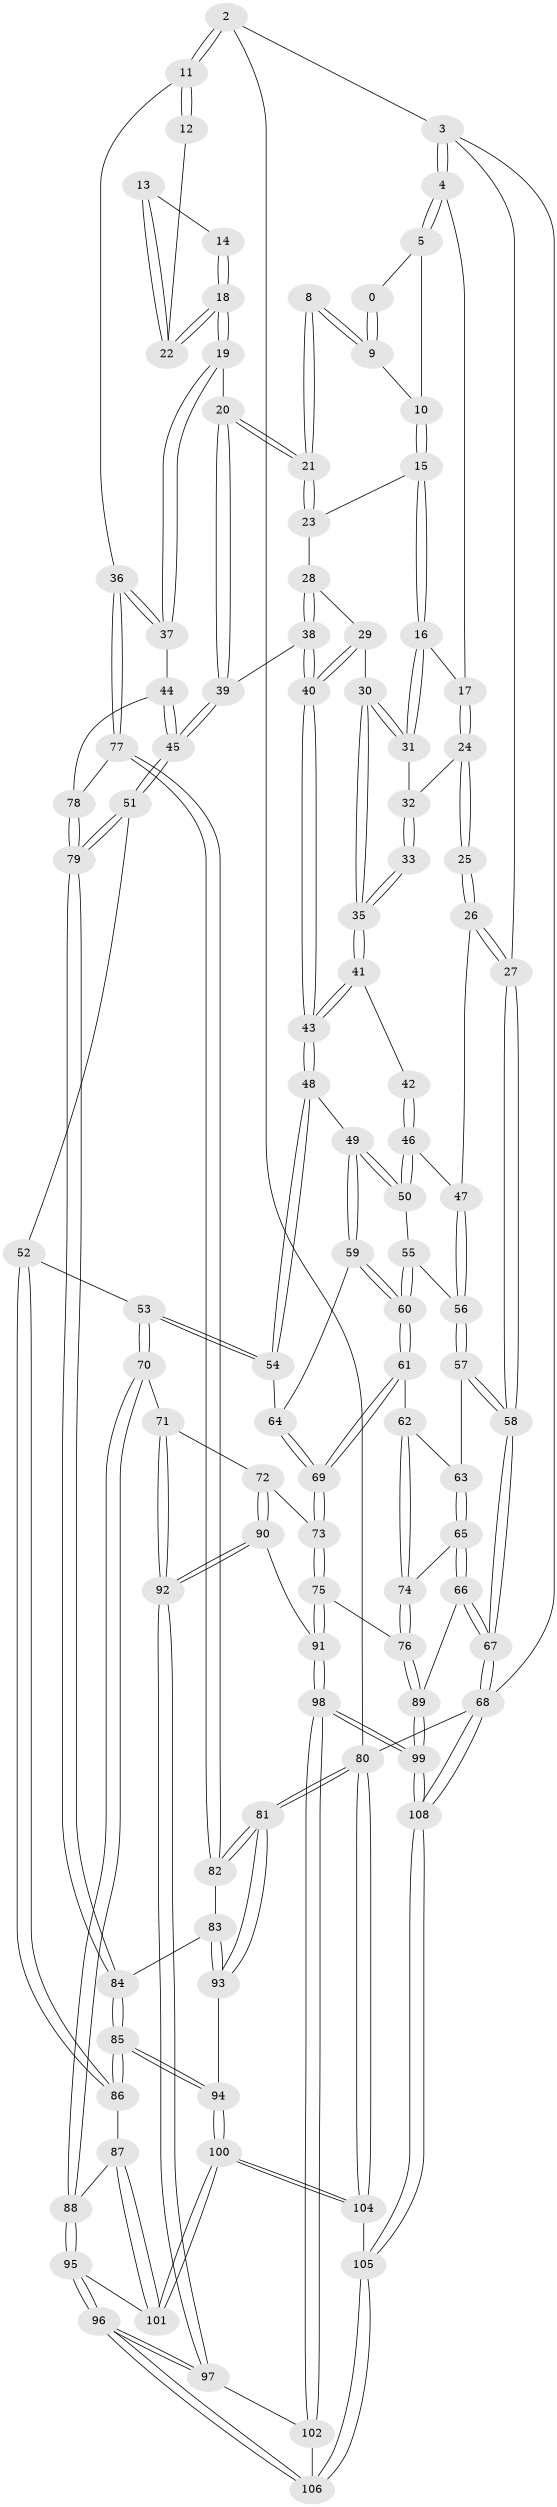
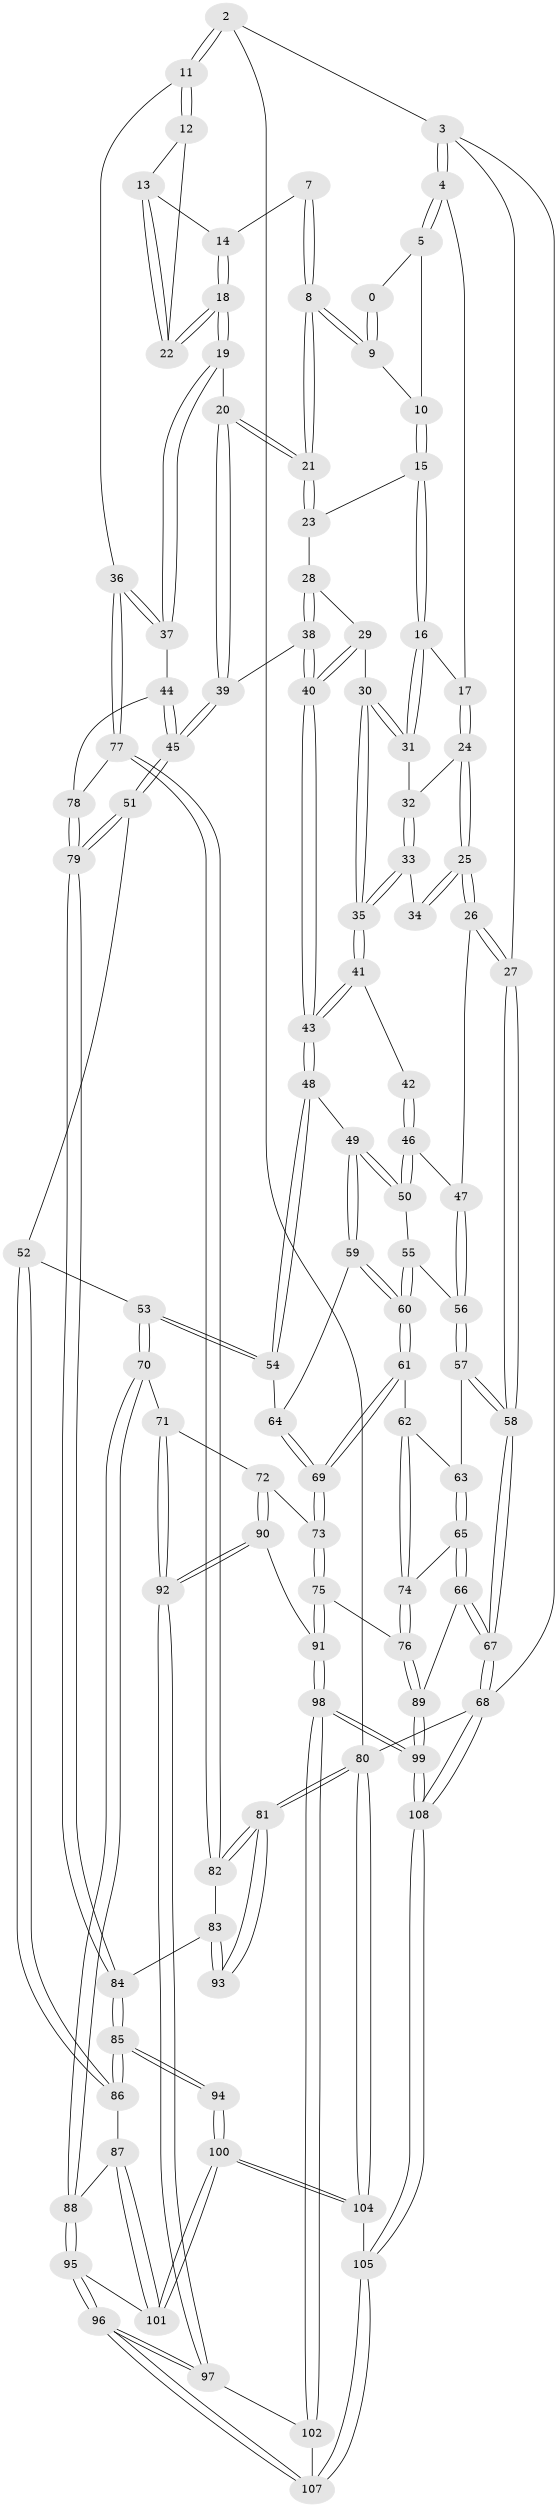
none -> (165, 158)
none -> (309, 186)
none -> (415, 916)
(219, 2040) -> none
(312, 2490) -> (312, 2490)
